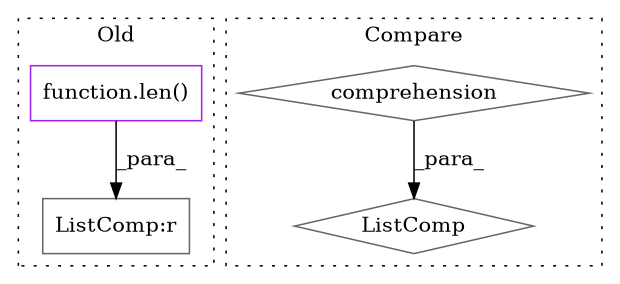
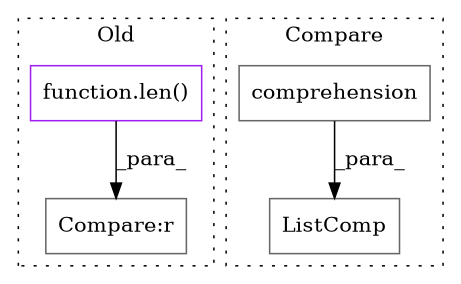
(414, 93) -> (335, 93)
(116, 226) -> (116, 226)
(414, 226) -> (335, 226)
